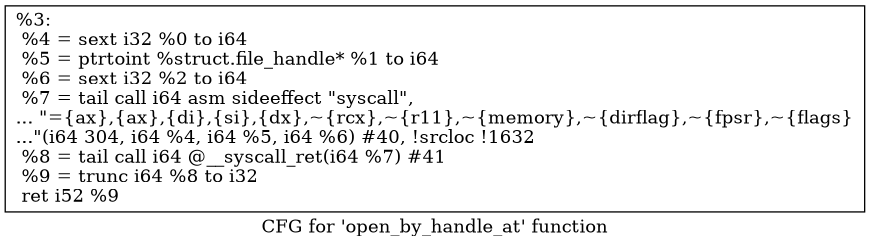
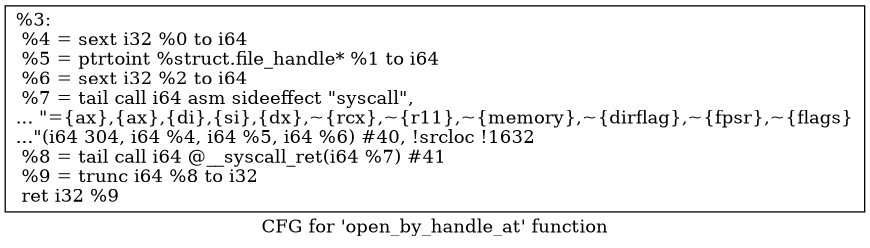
(68, 196) -> (68, 196)
